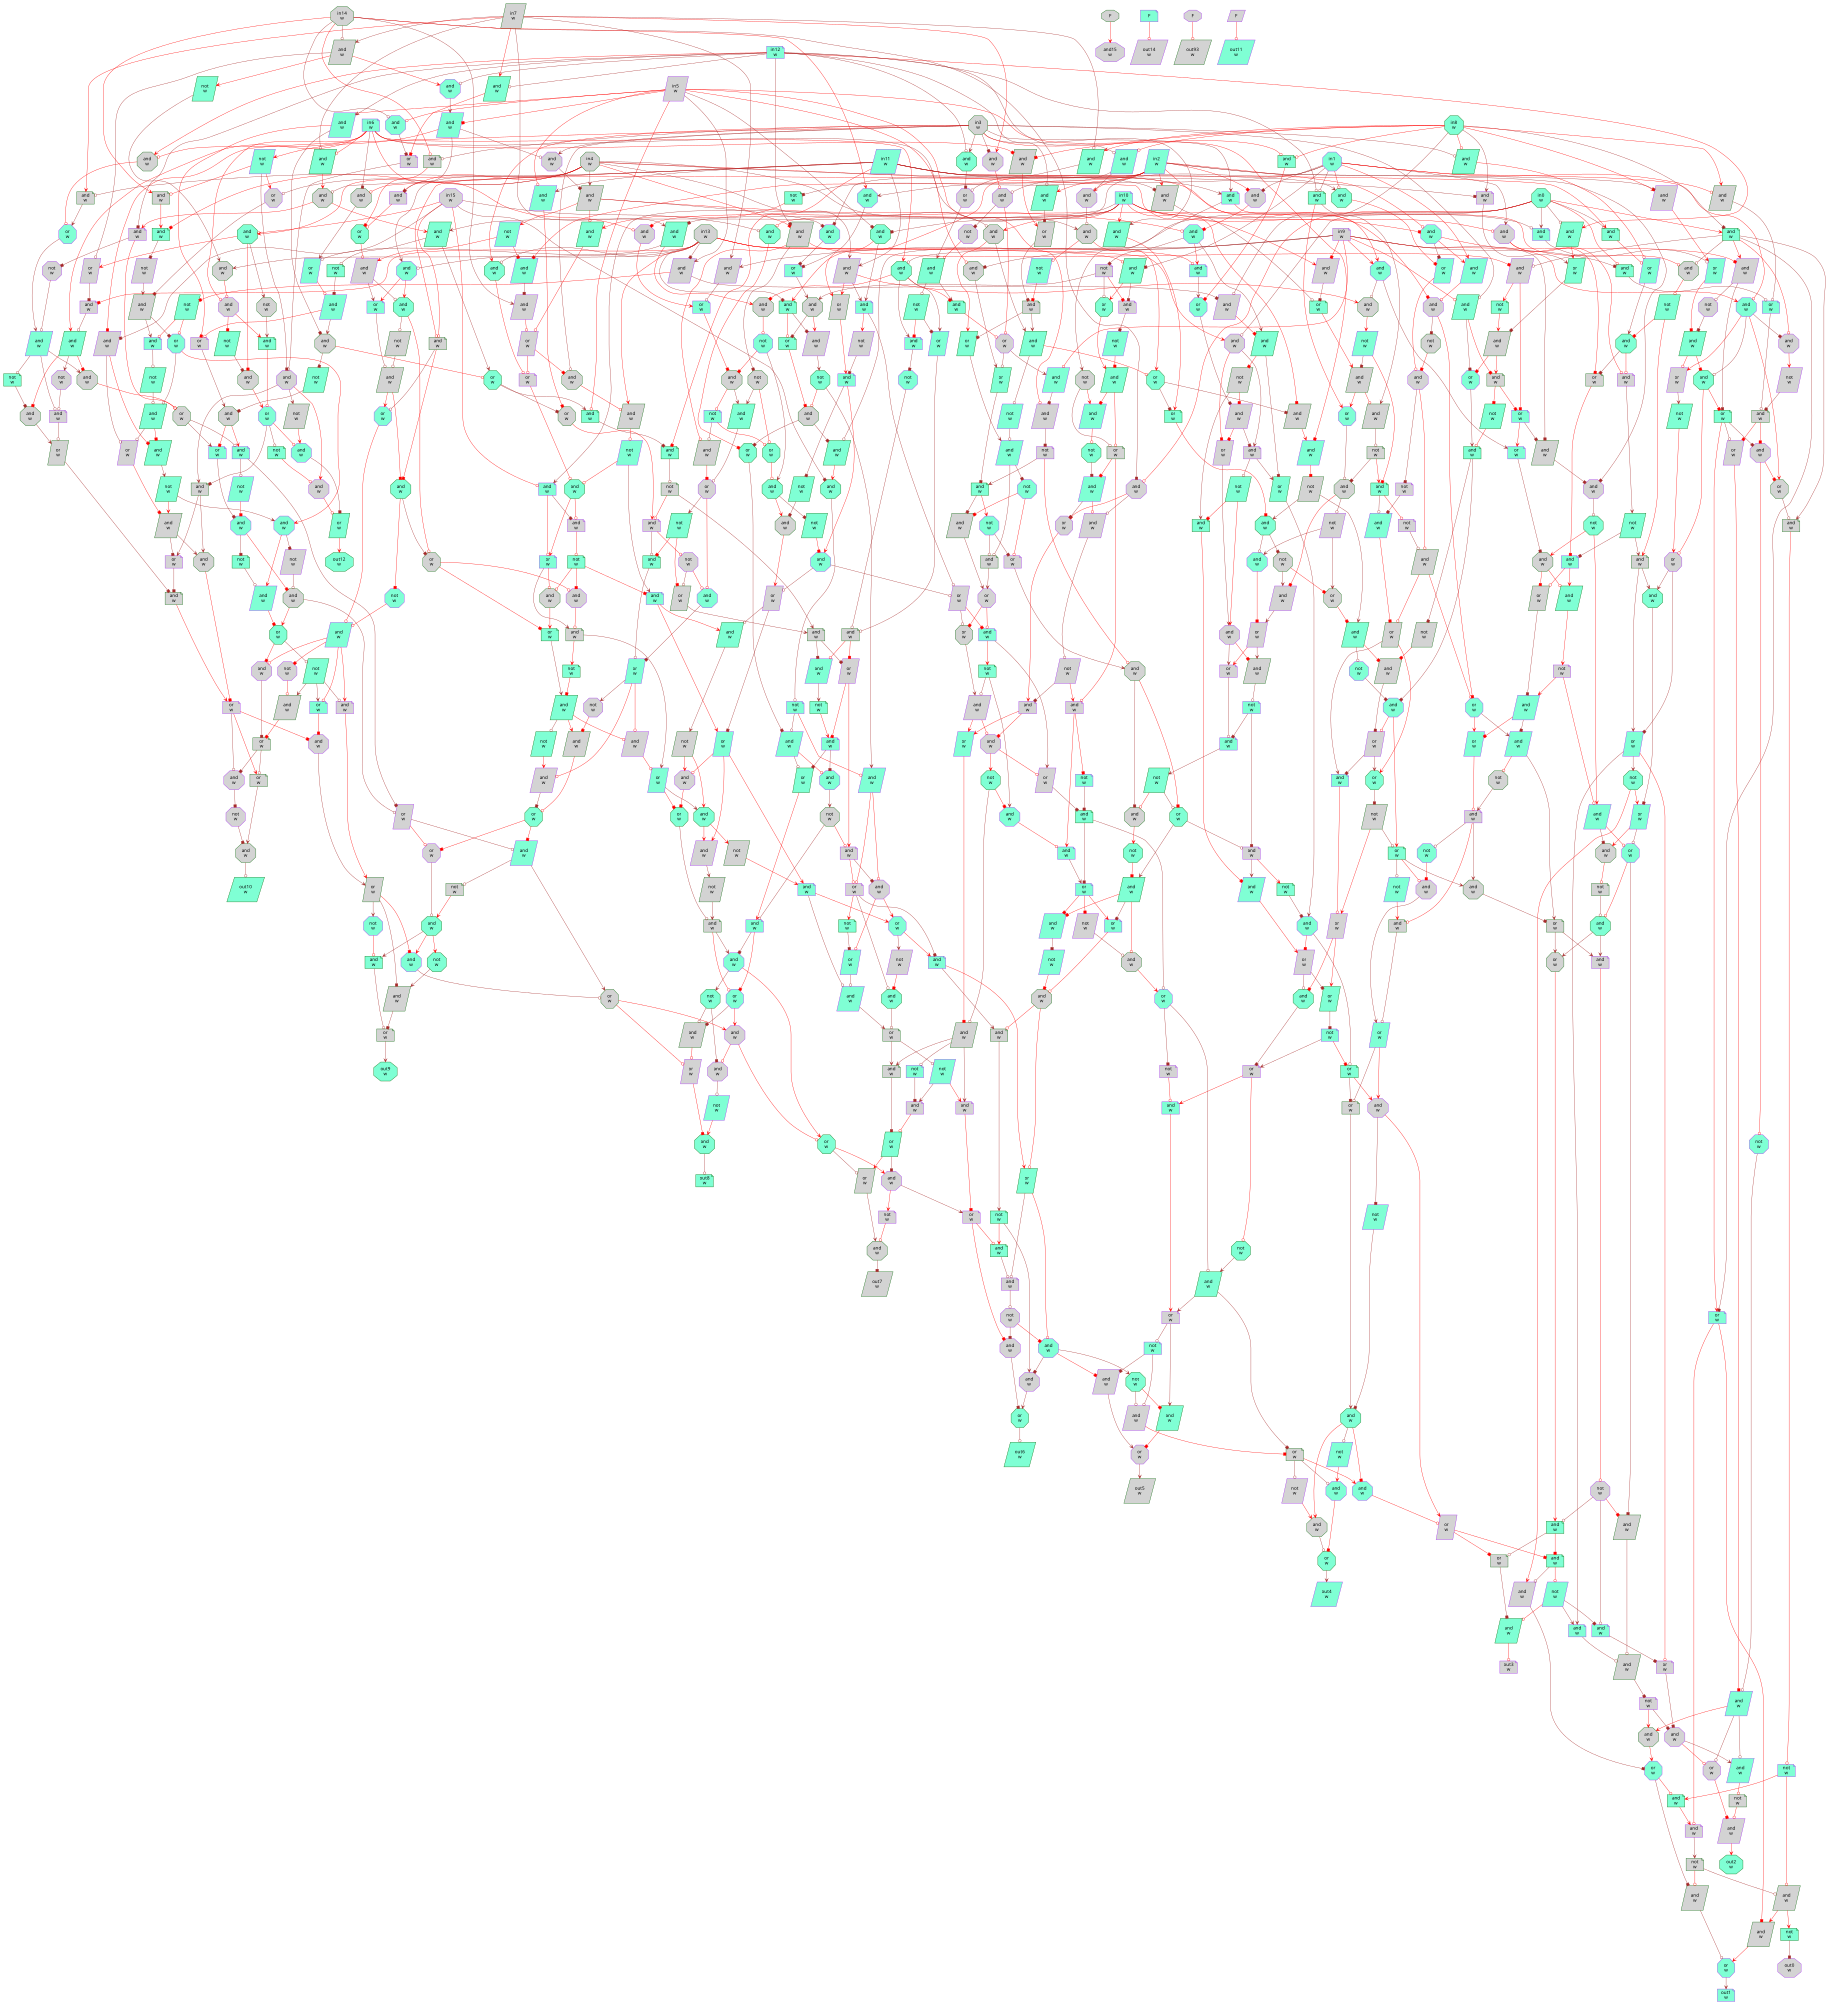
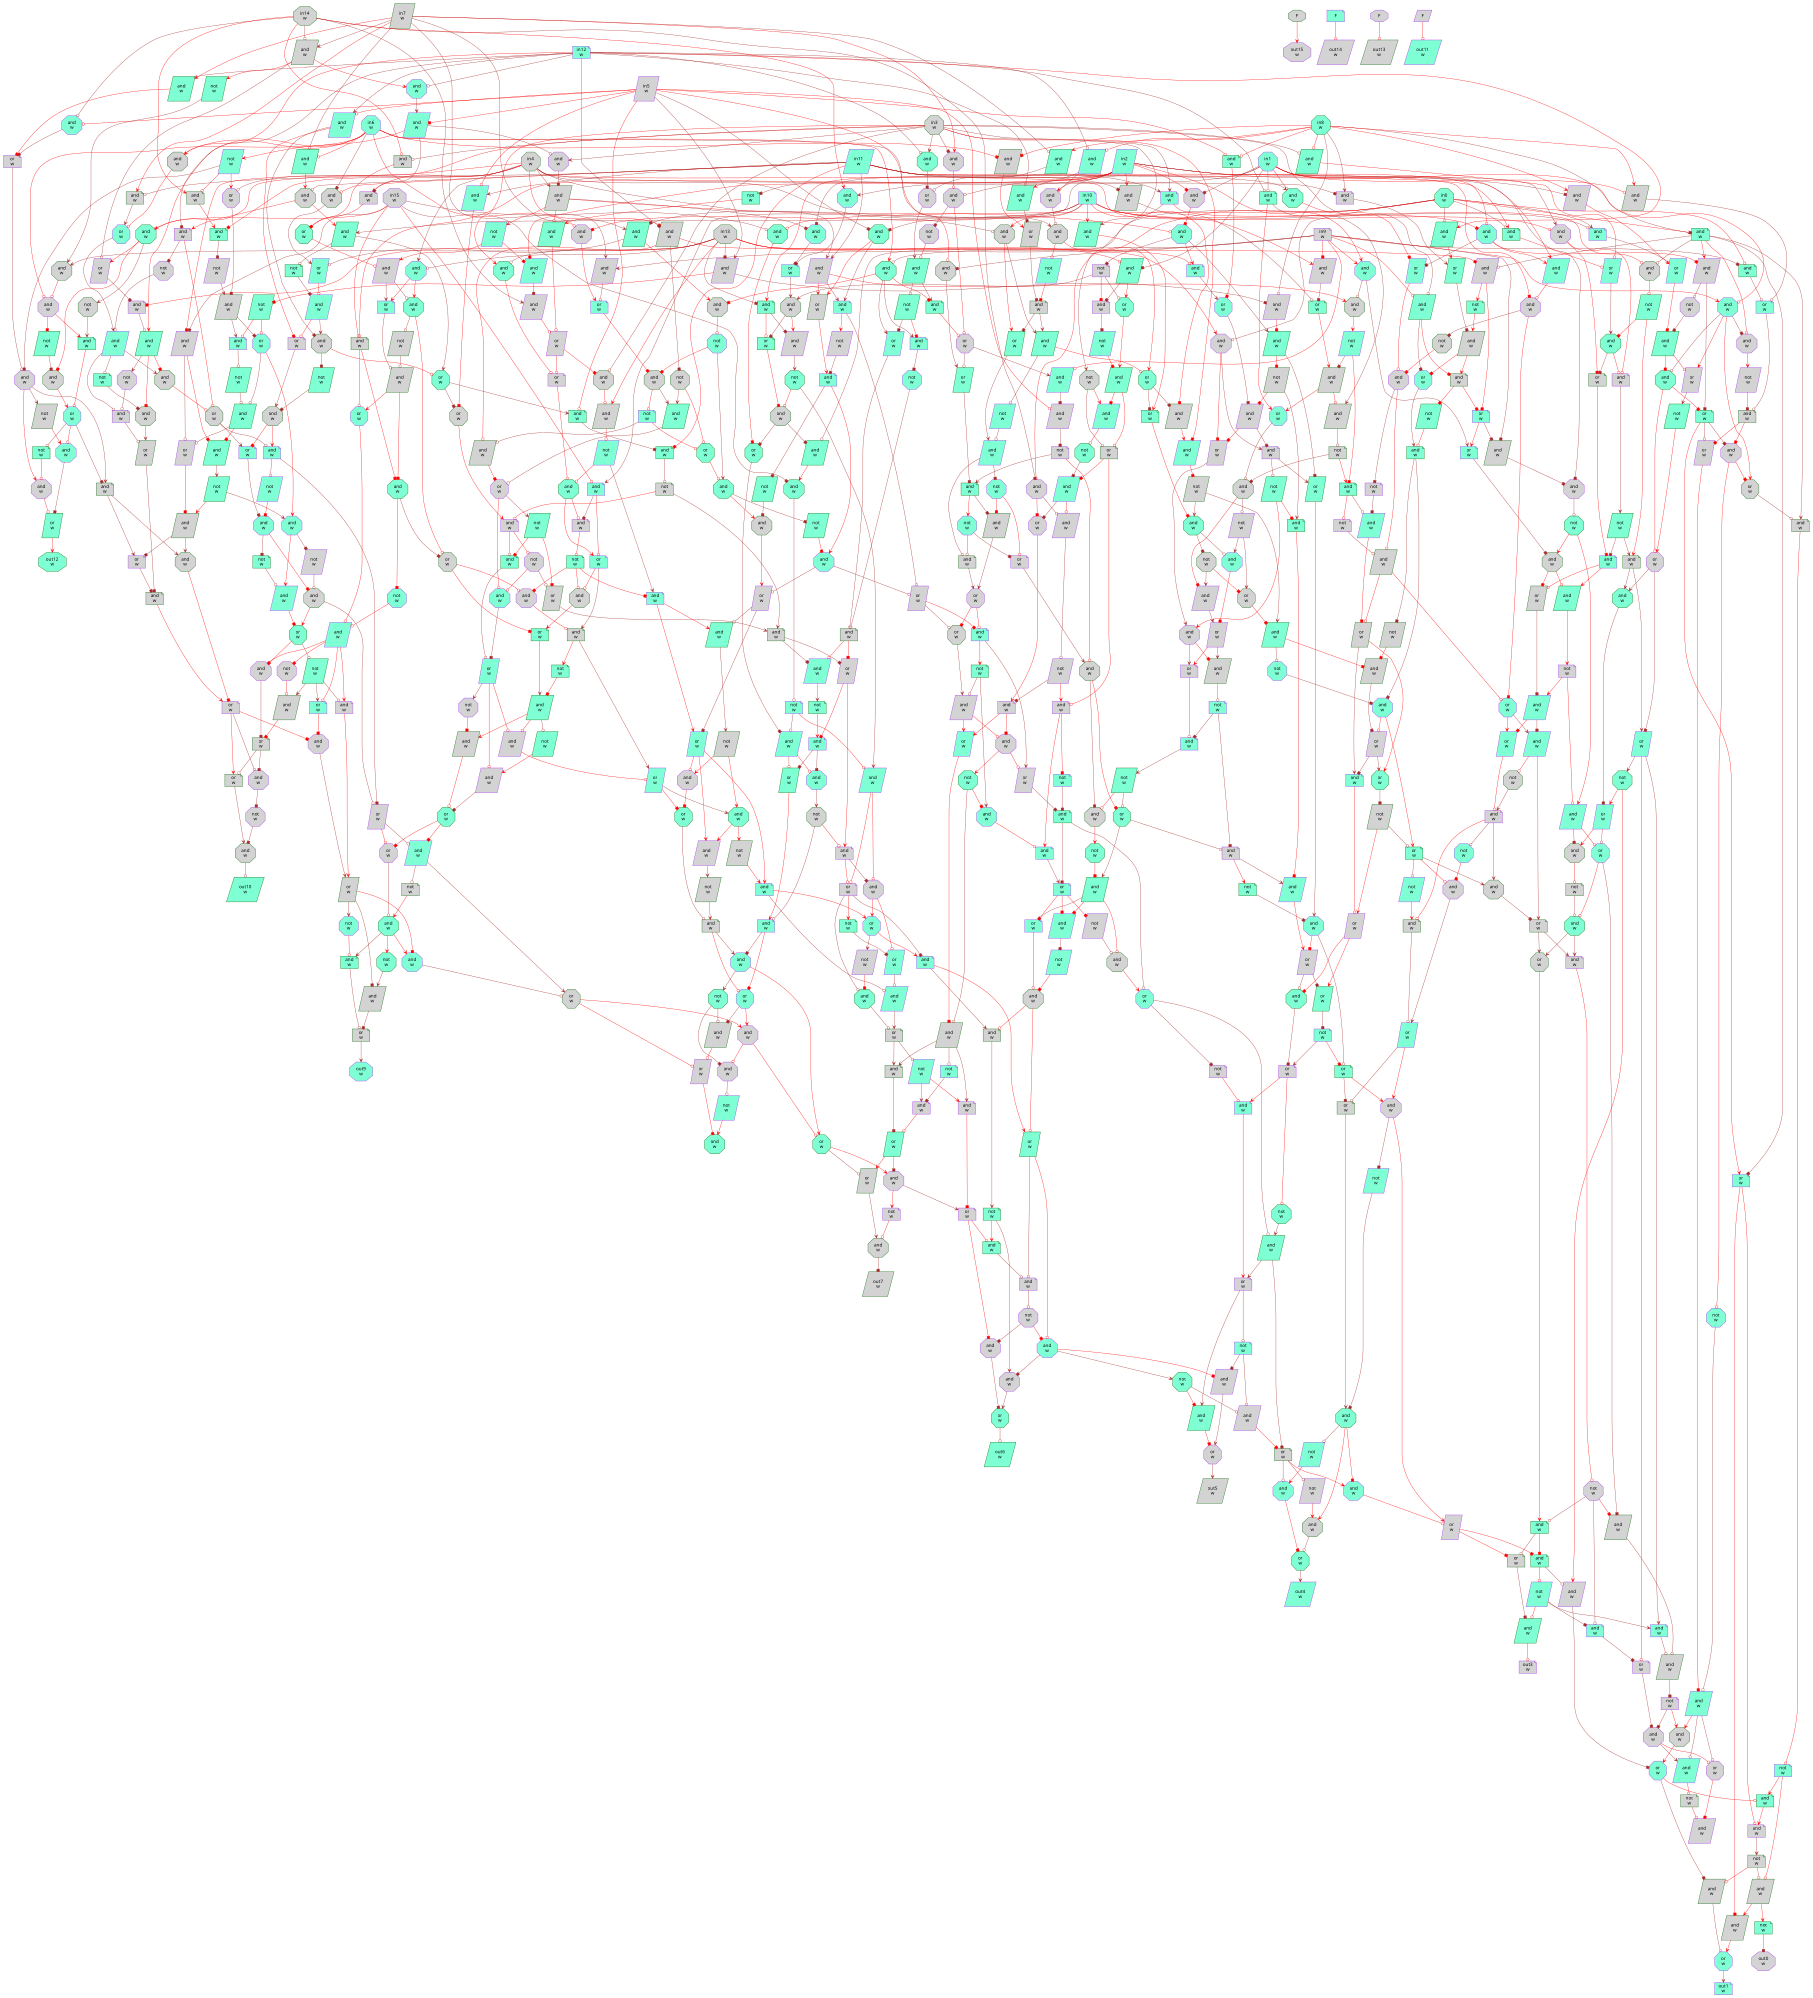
(1110, 52) -> (1297, 52)
(1193, 52) -> (1379, 52)
(371, 125) -> (371, 125)
(385, 1072) -> (361, 1072)
(705, 1181) -> none
(1731, 1865) -> none
